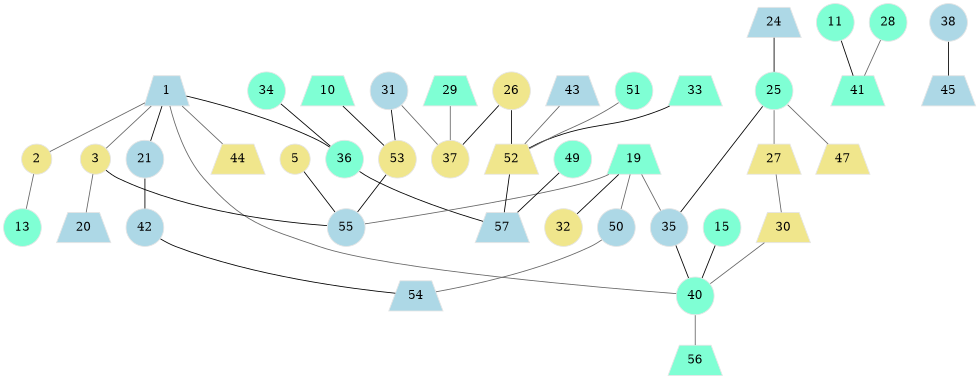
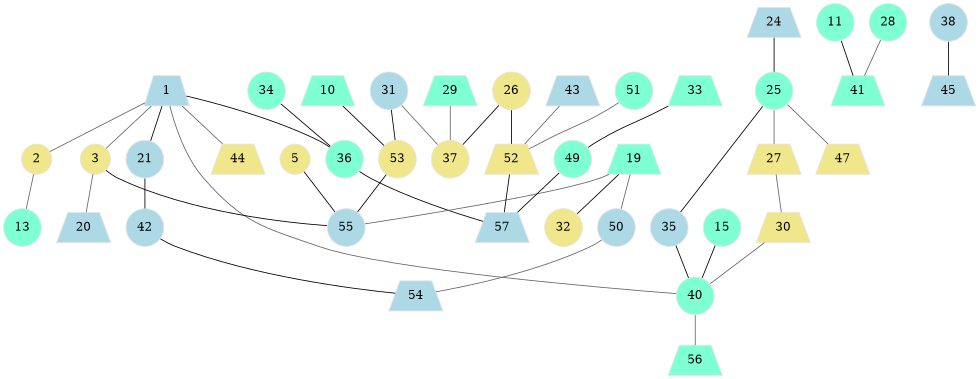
(599, 126) -> (628, 126)
(651, 192) -> none
